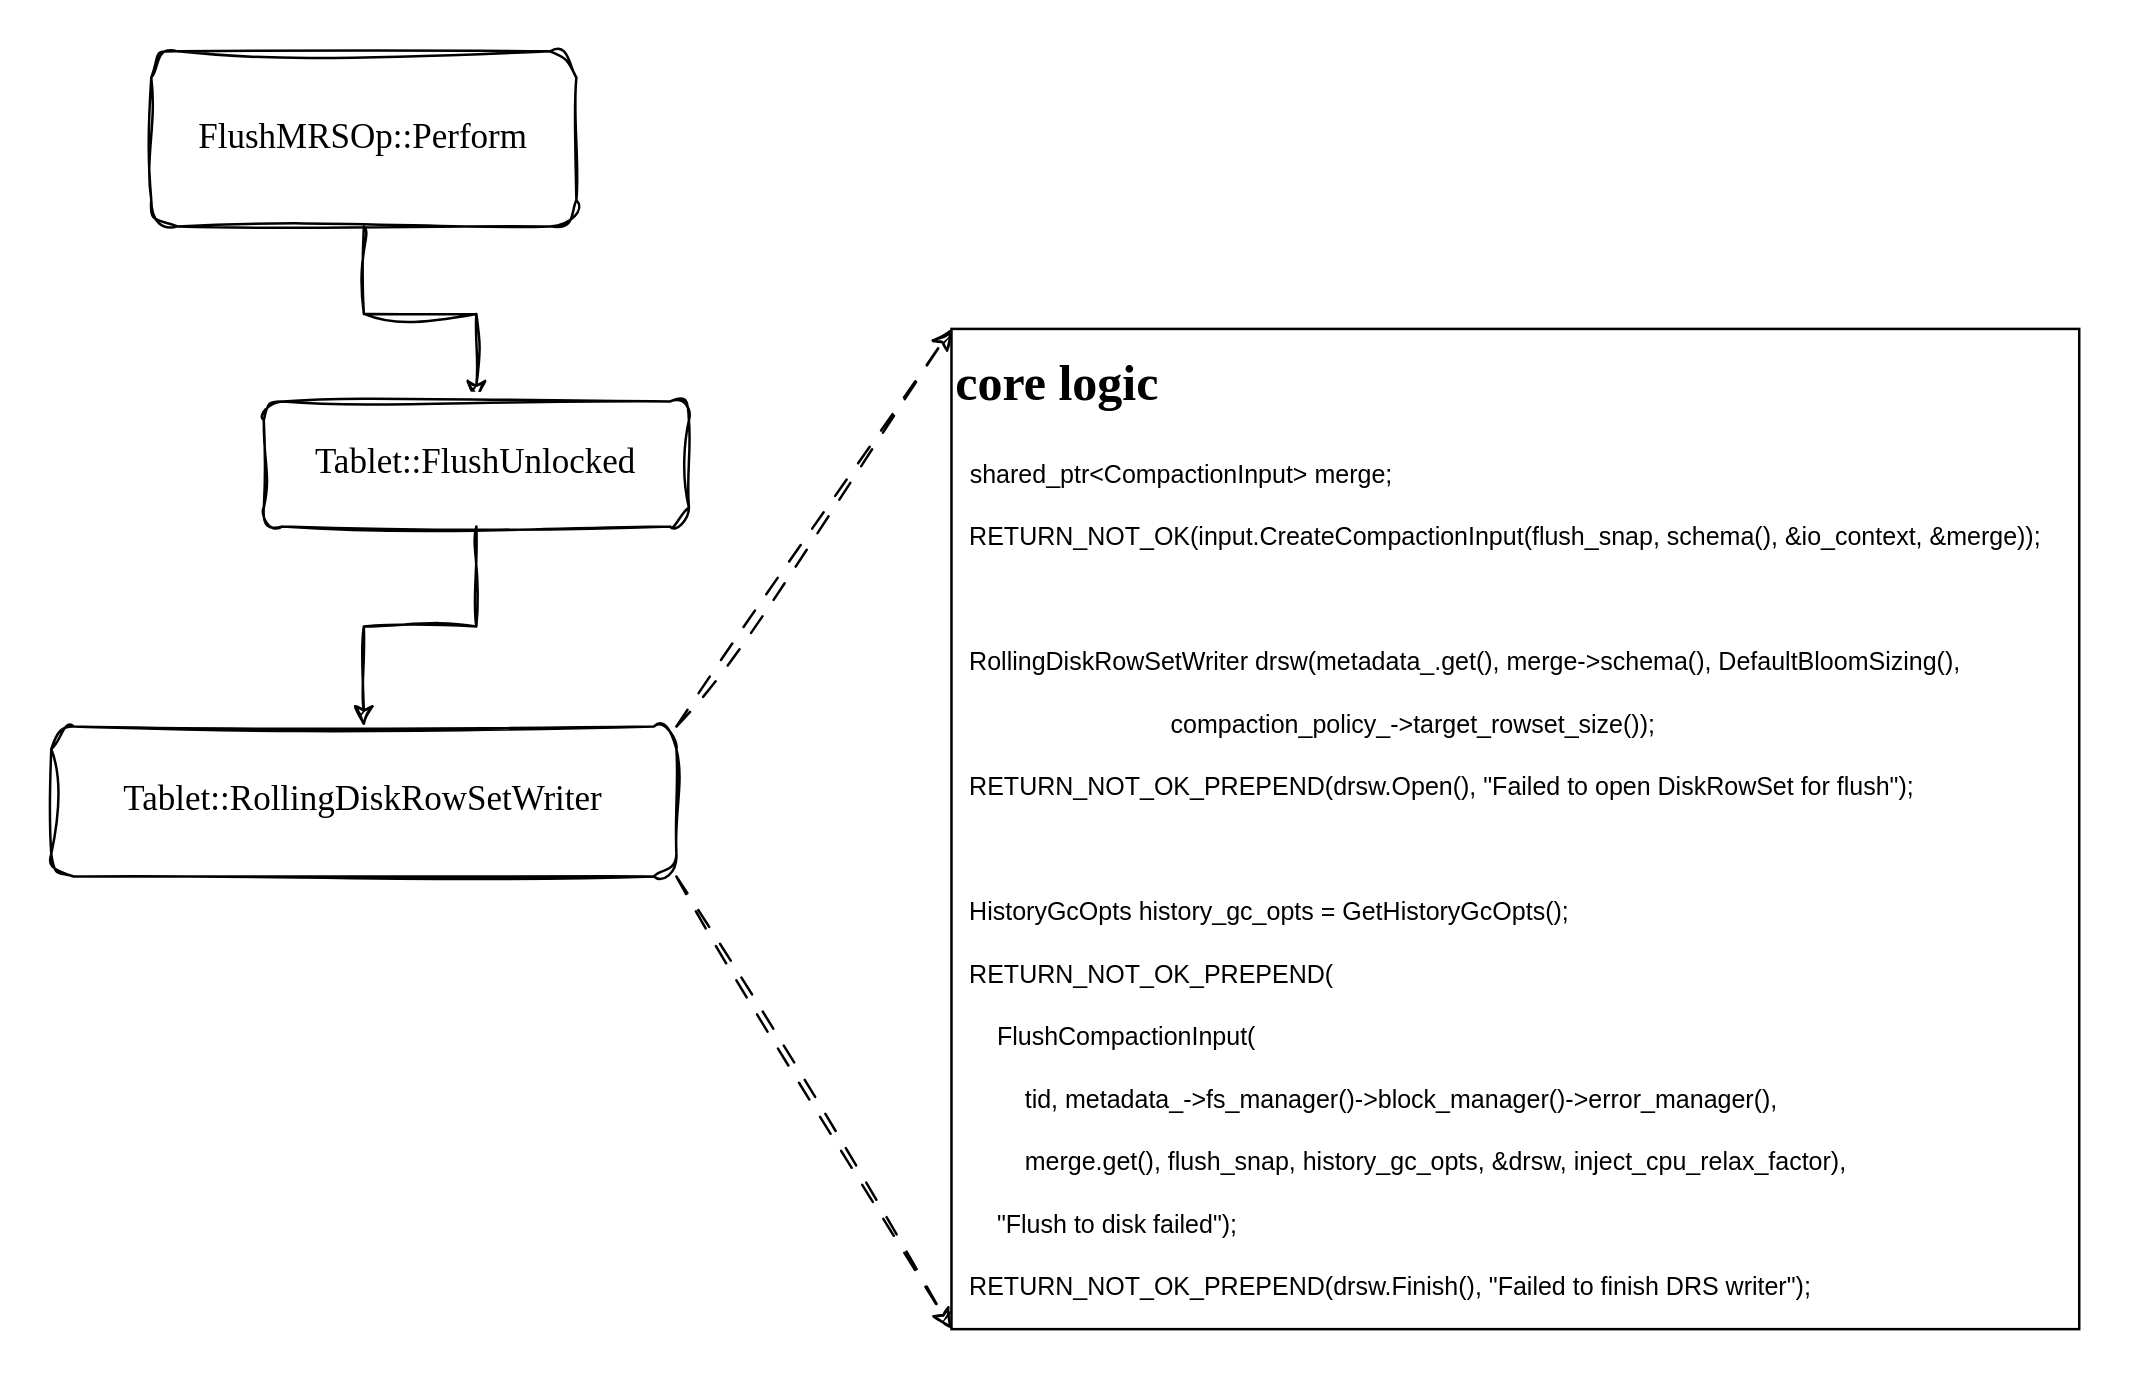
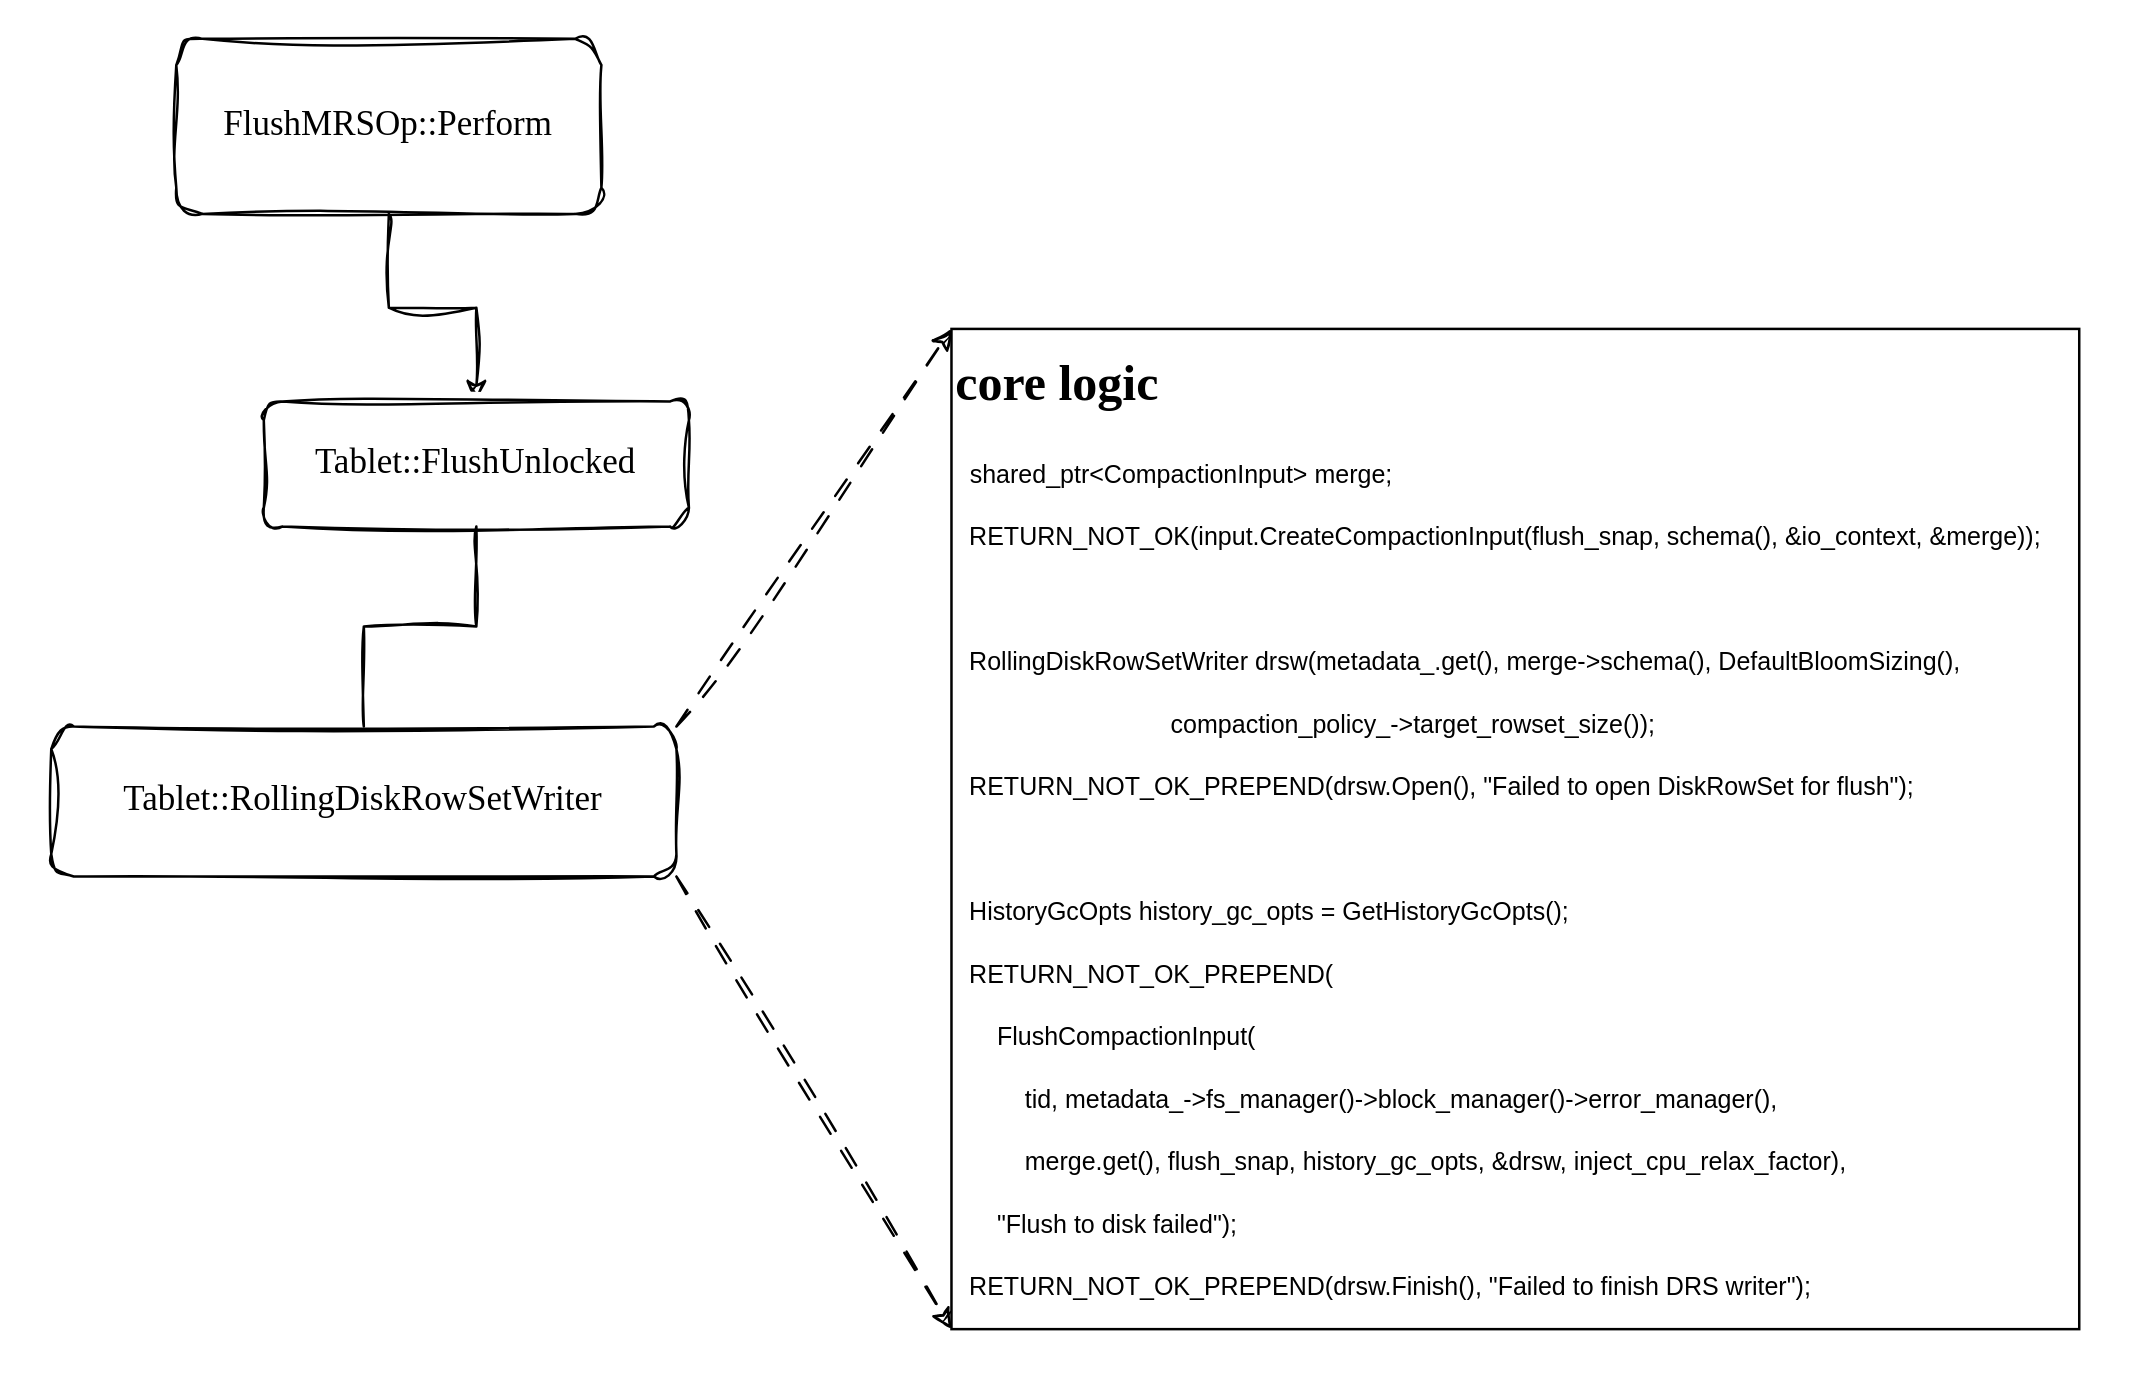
(364, 139) -> (389, 126)
(364, 708) -> (364, 713)
